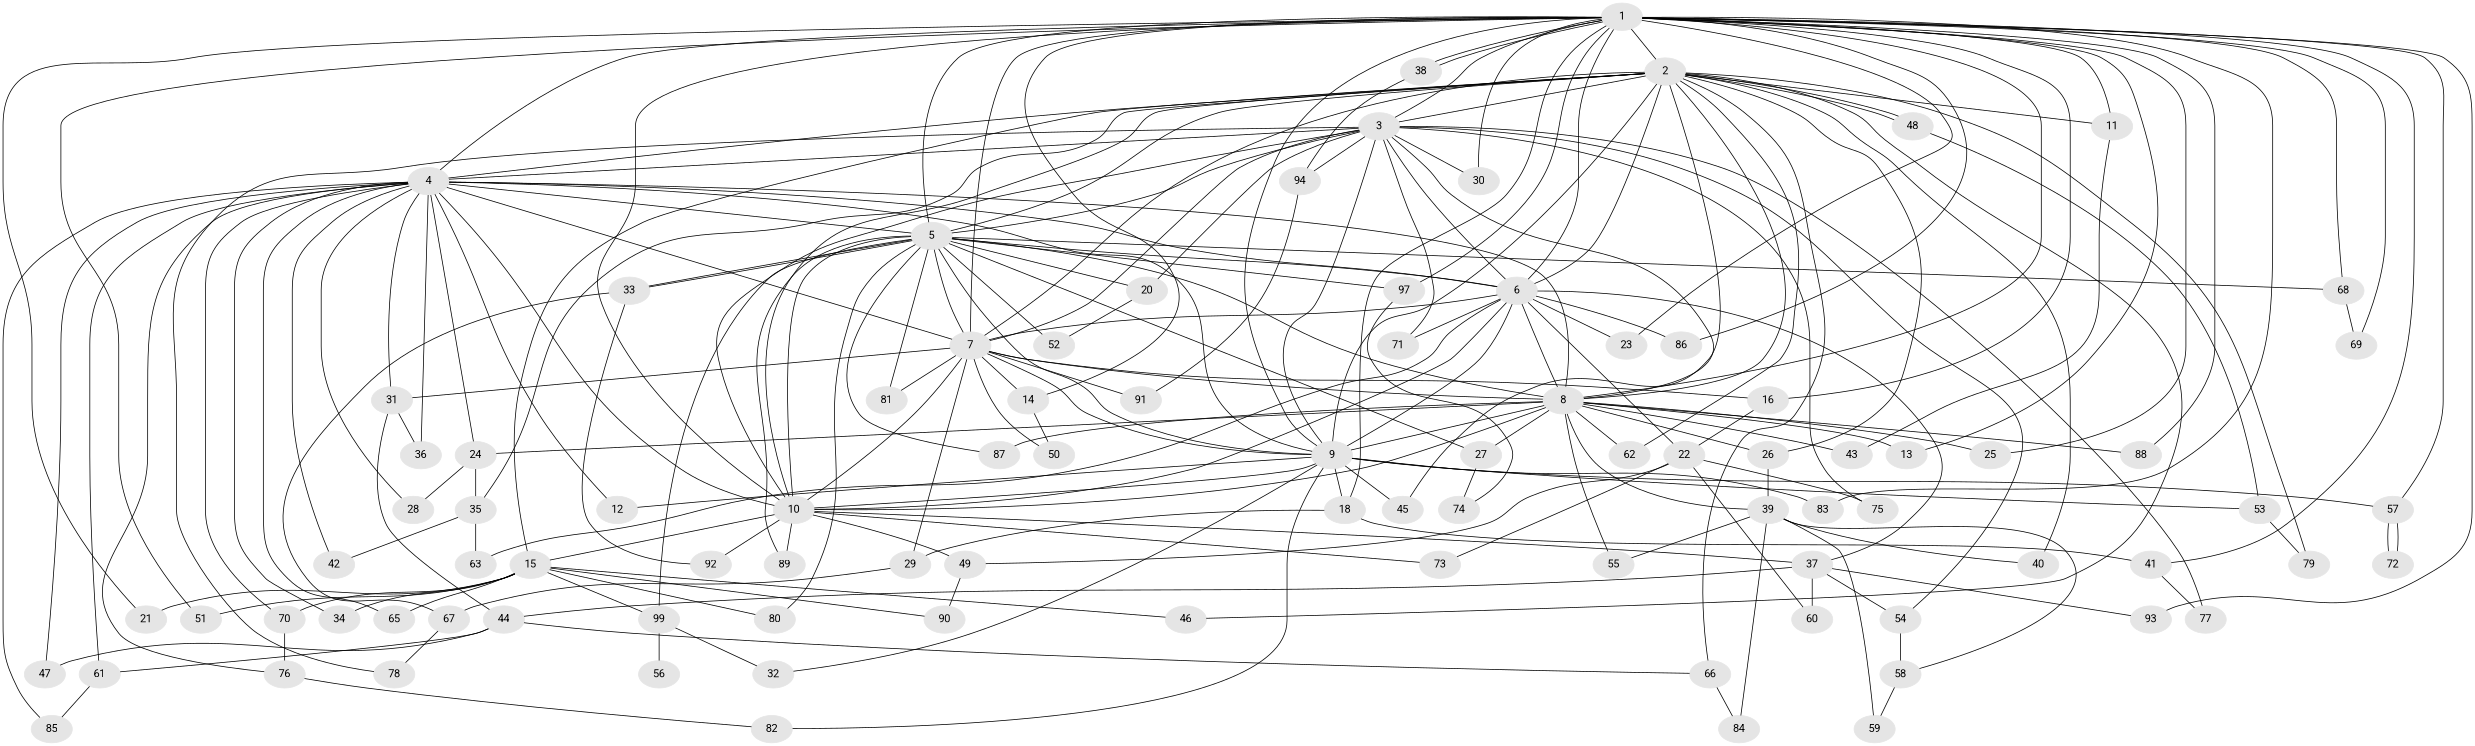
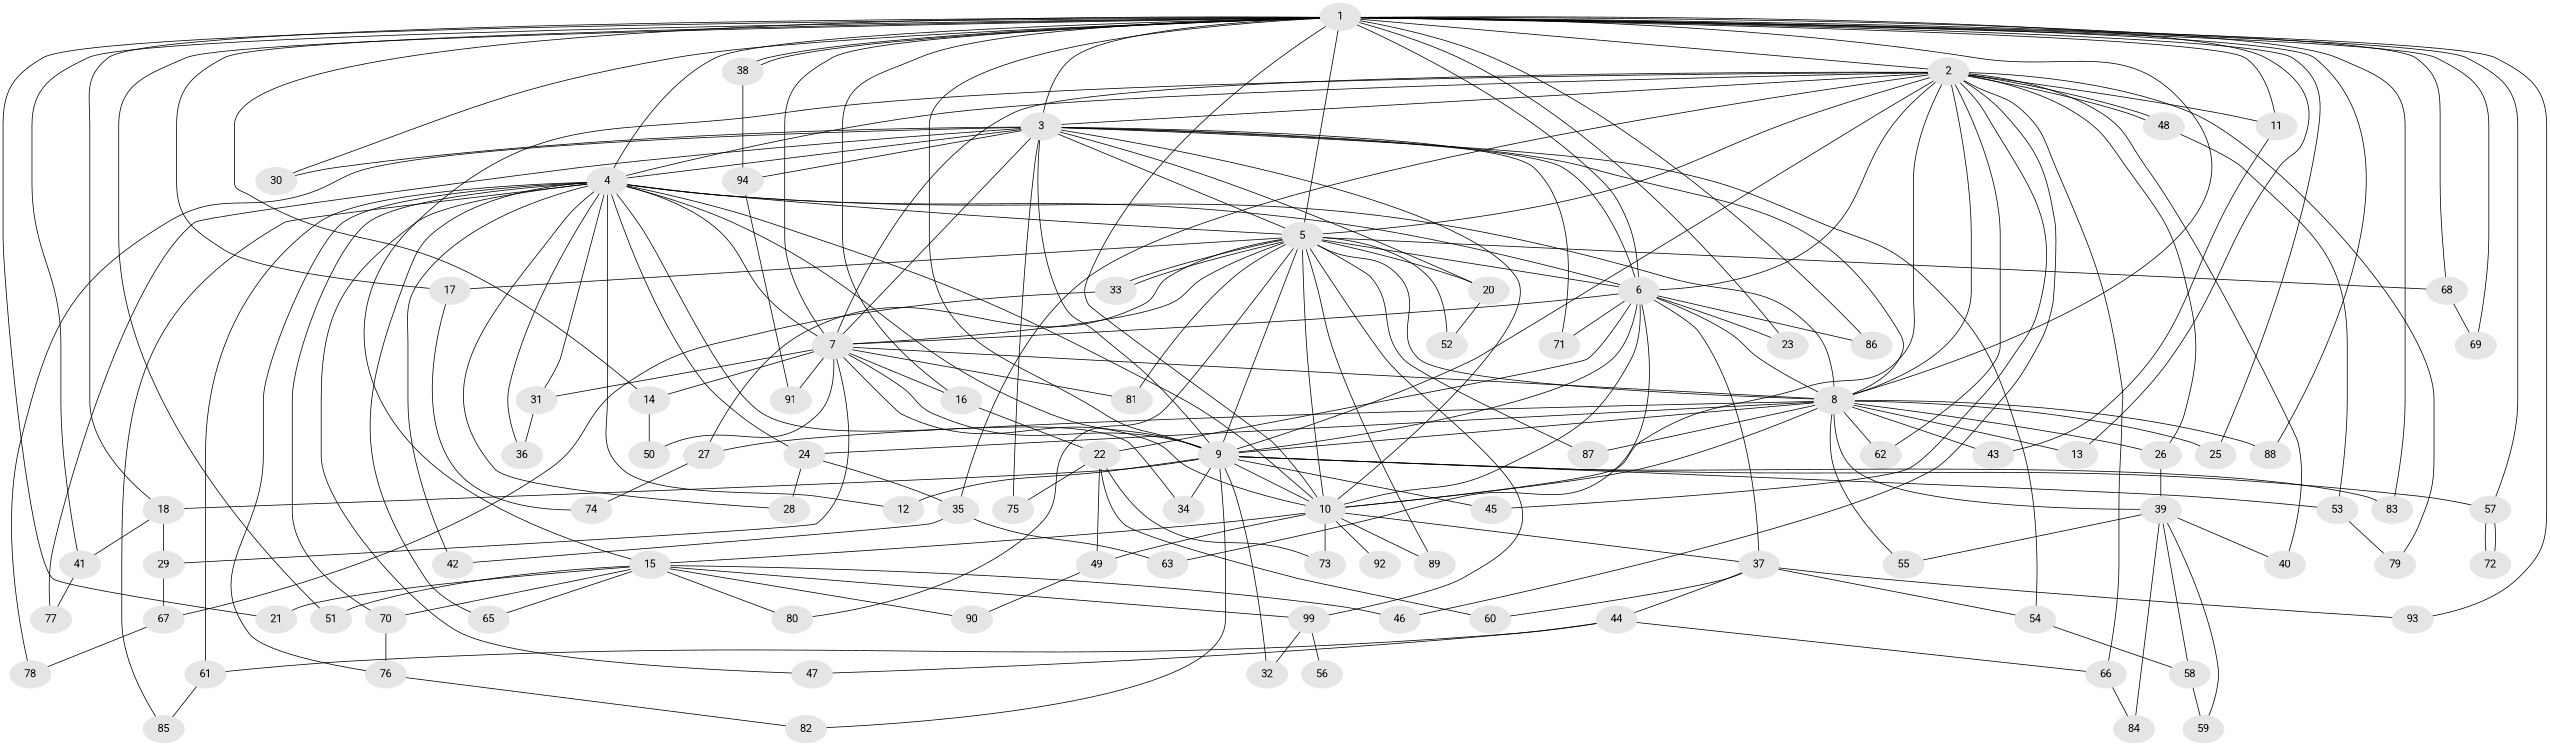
(1404, 291) -> (450, 291)
(585, 459) -> none
(392, 534) -> none
(435, 592) -> (1201, 483)
